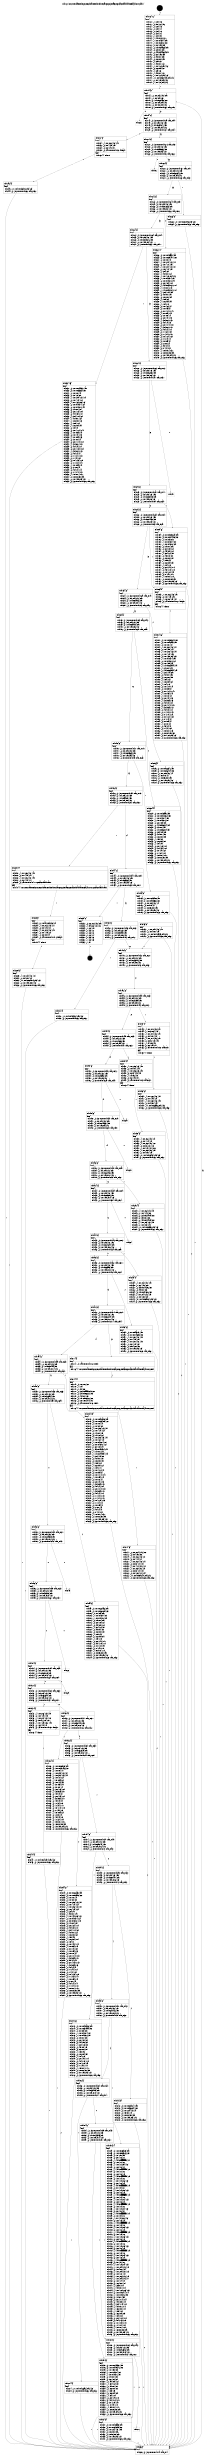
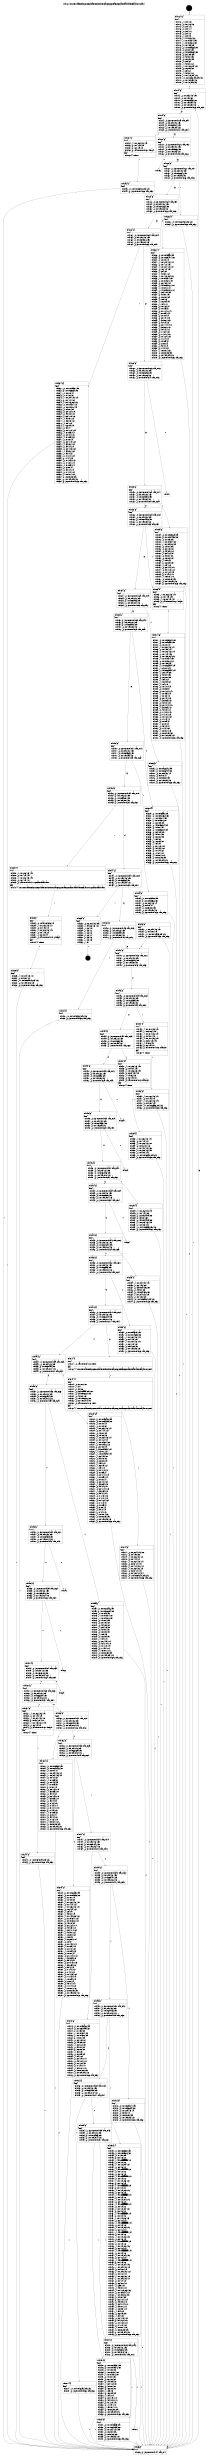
(138, 123) -> none
